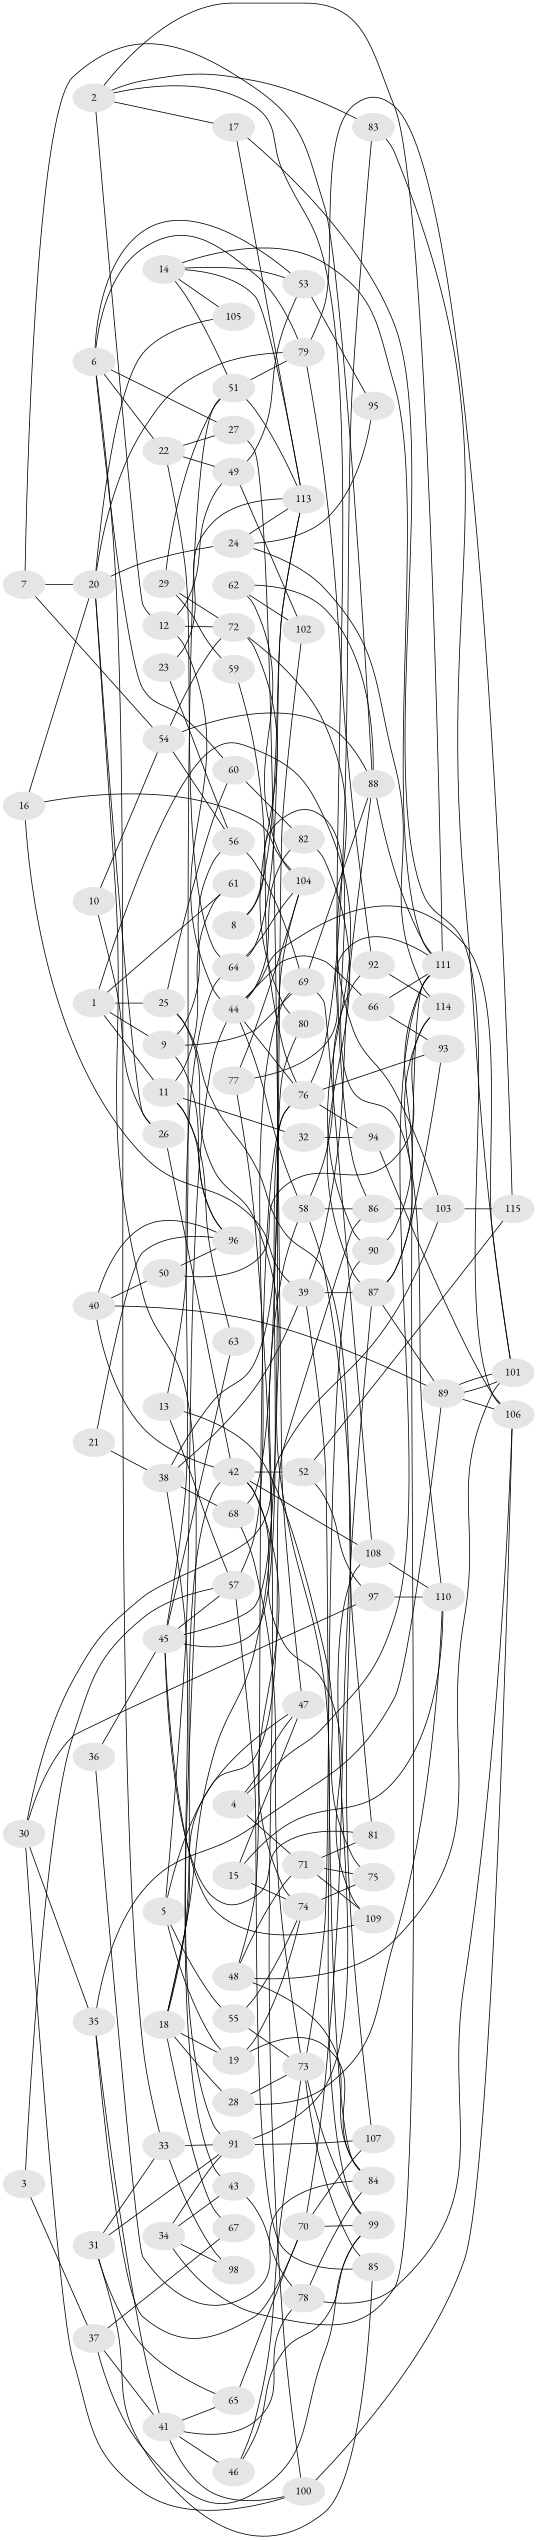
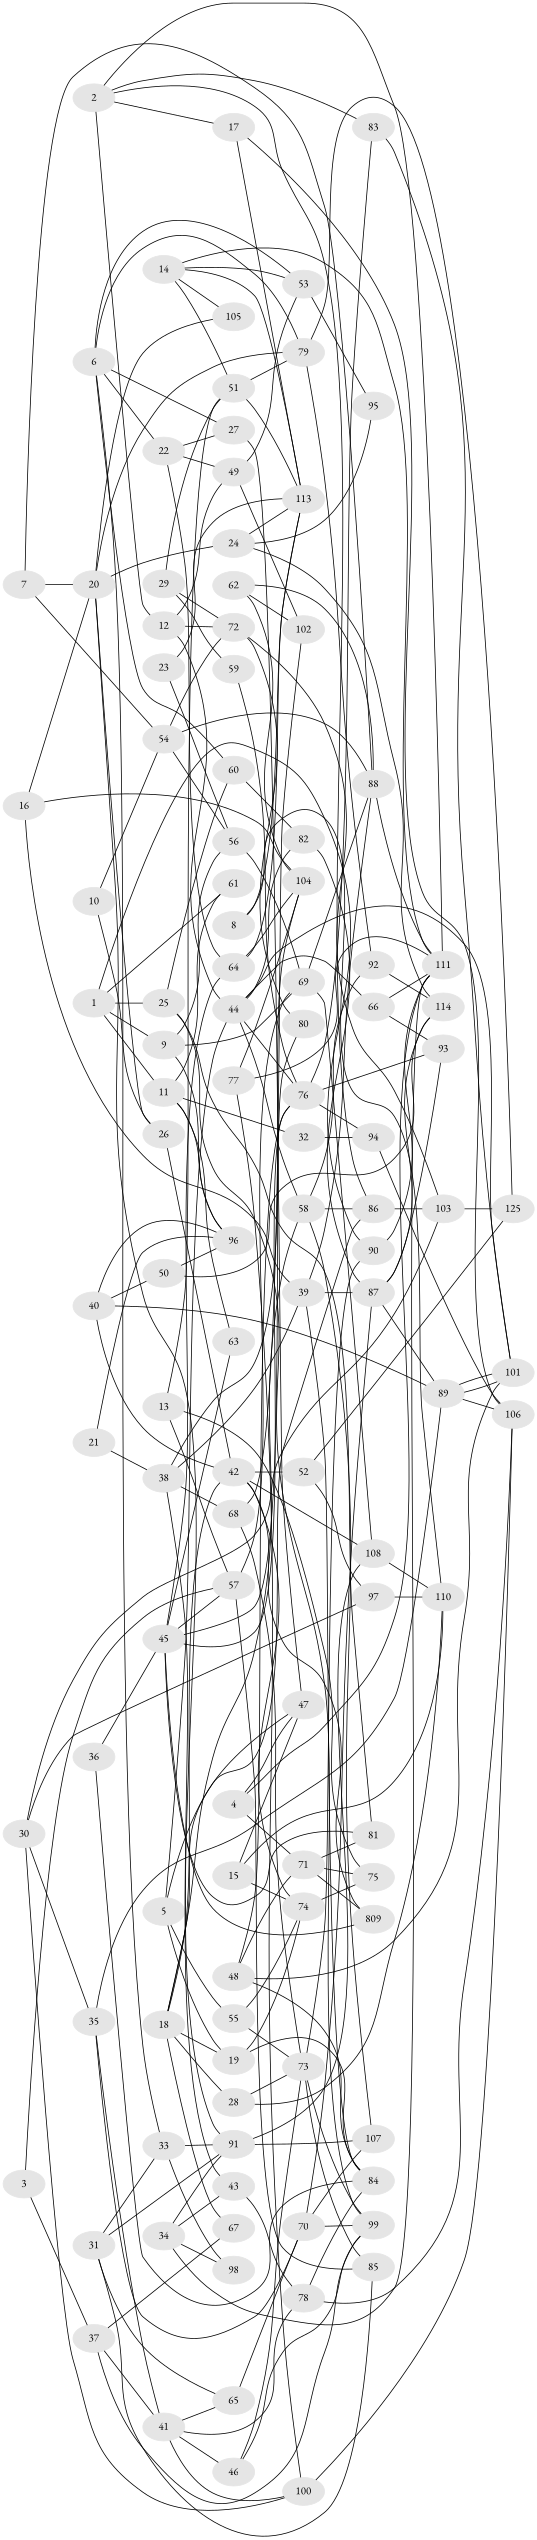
(513, 1209) -> (513, 1209)
(373, 1919) -> (373, 1919)
